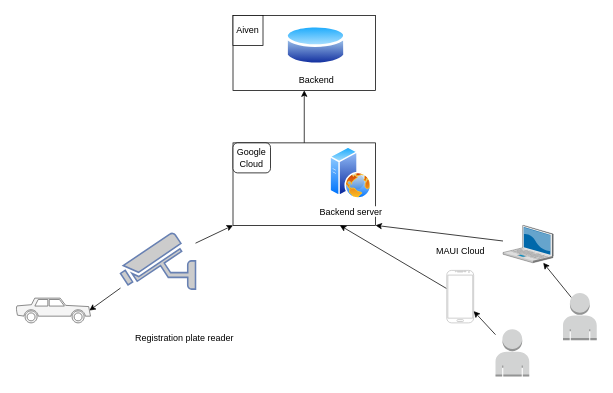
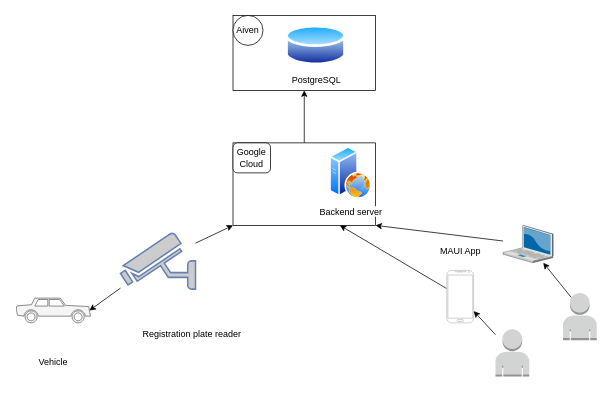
(248, 30) -> (248, 30)
(317, 81) -> (317, 81)
(461, 252) -> (461, 252)
(184, 338) -> (192, 334)
none -> (53, 363)
